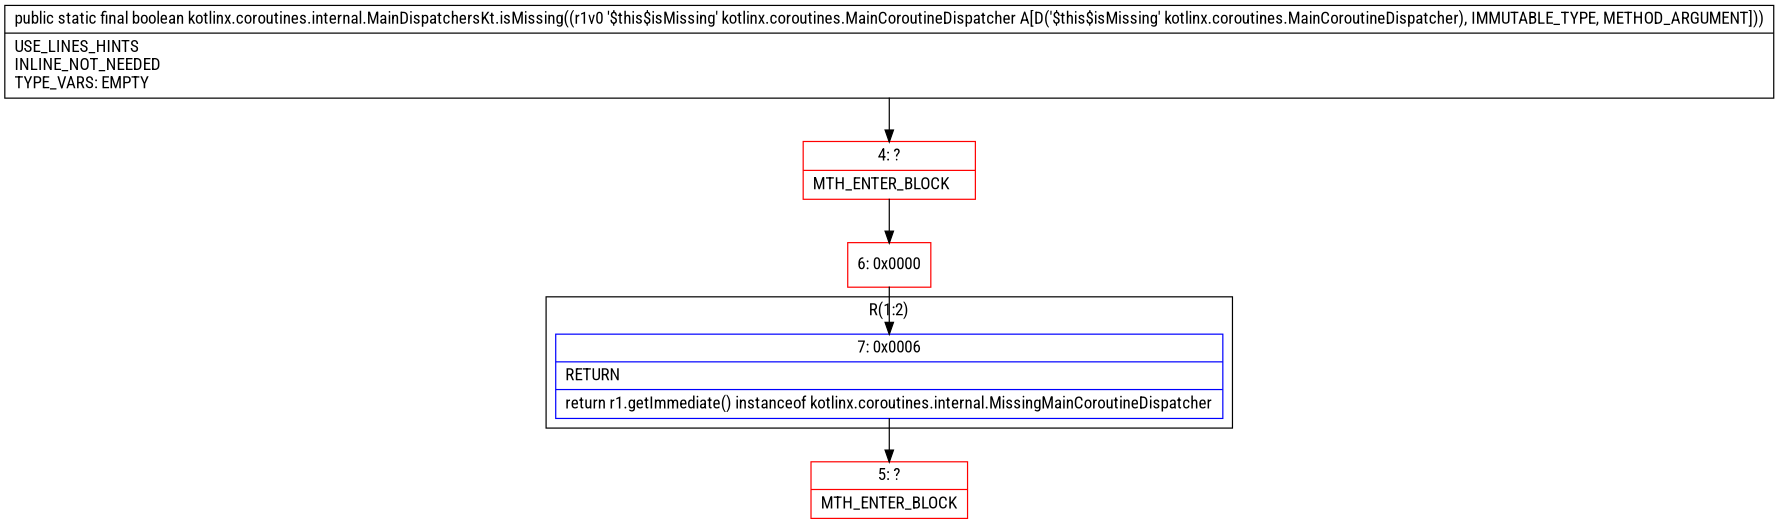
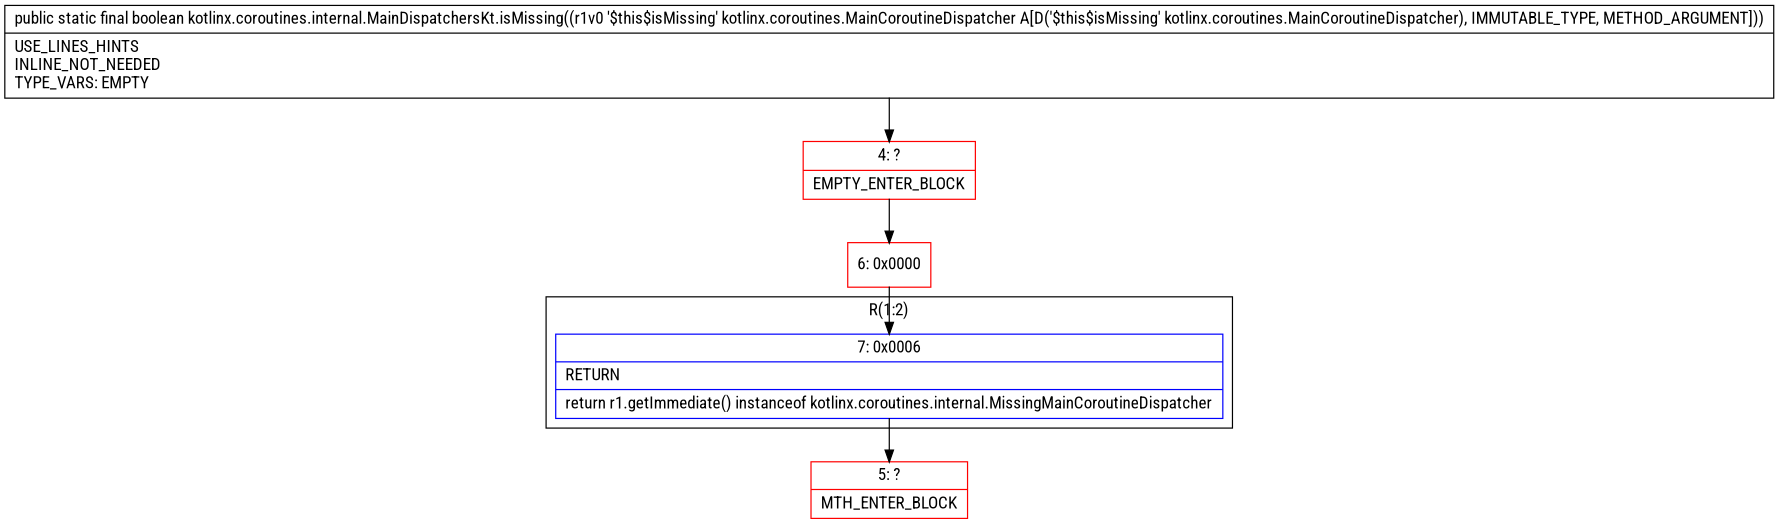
(881, 184) -> (889, 184)
